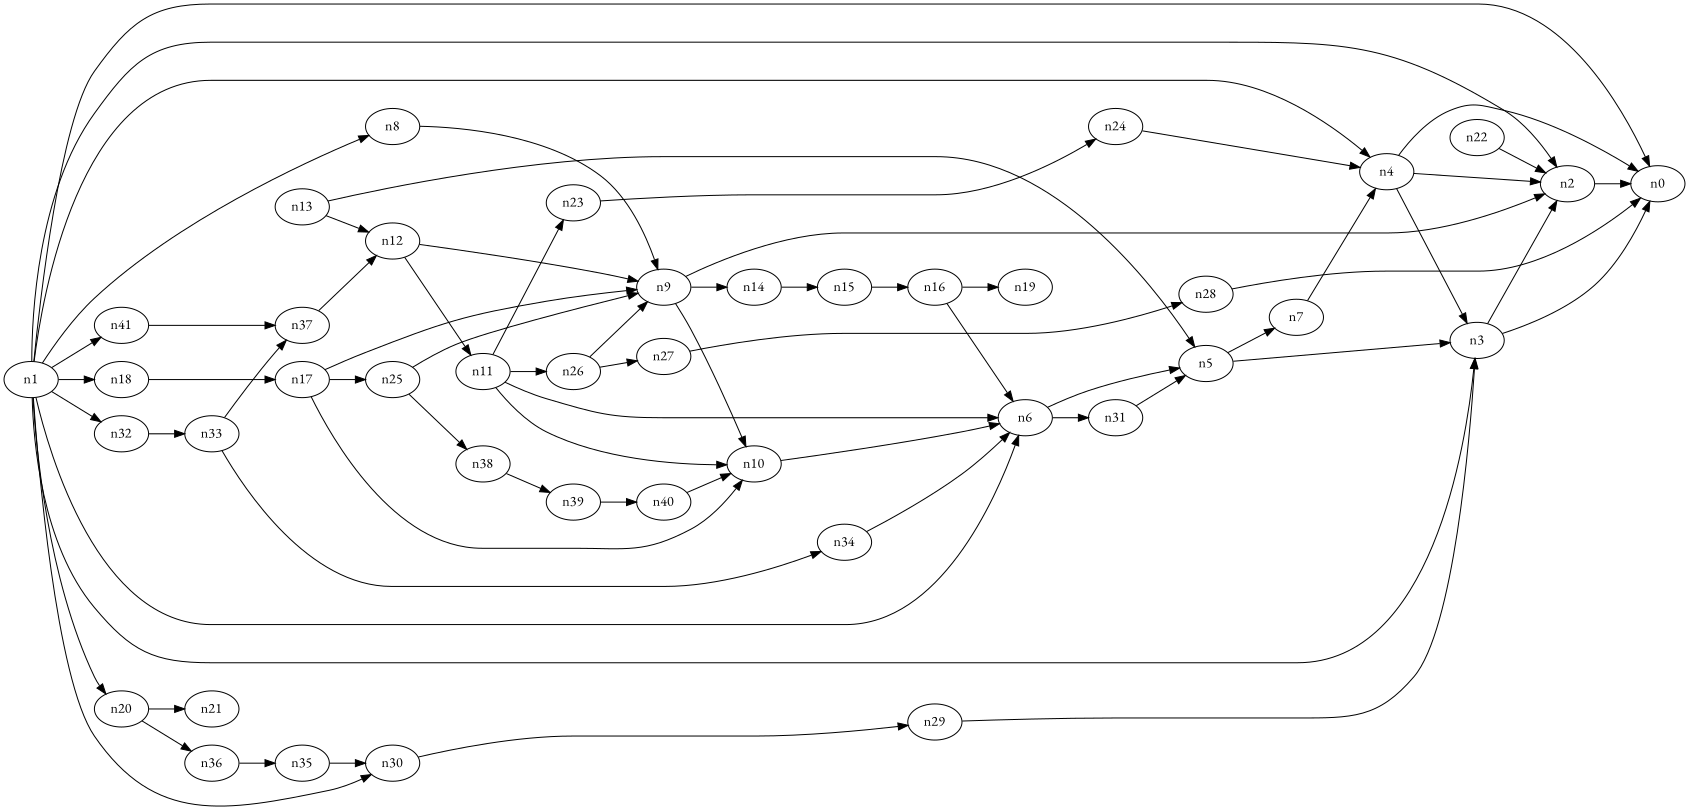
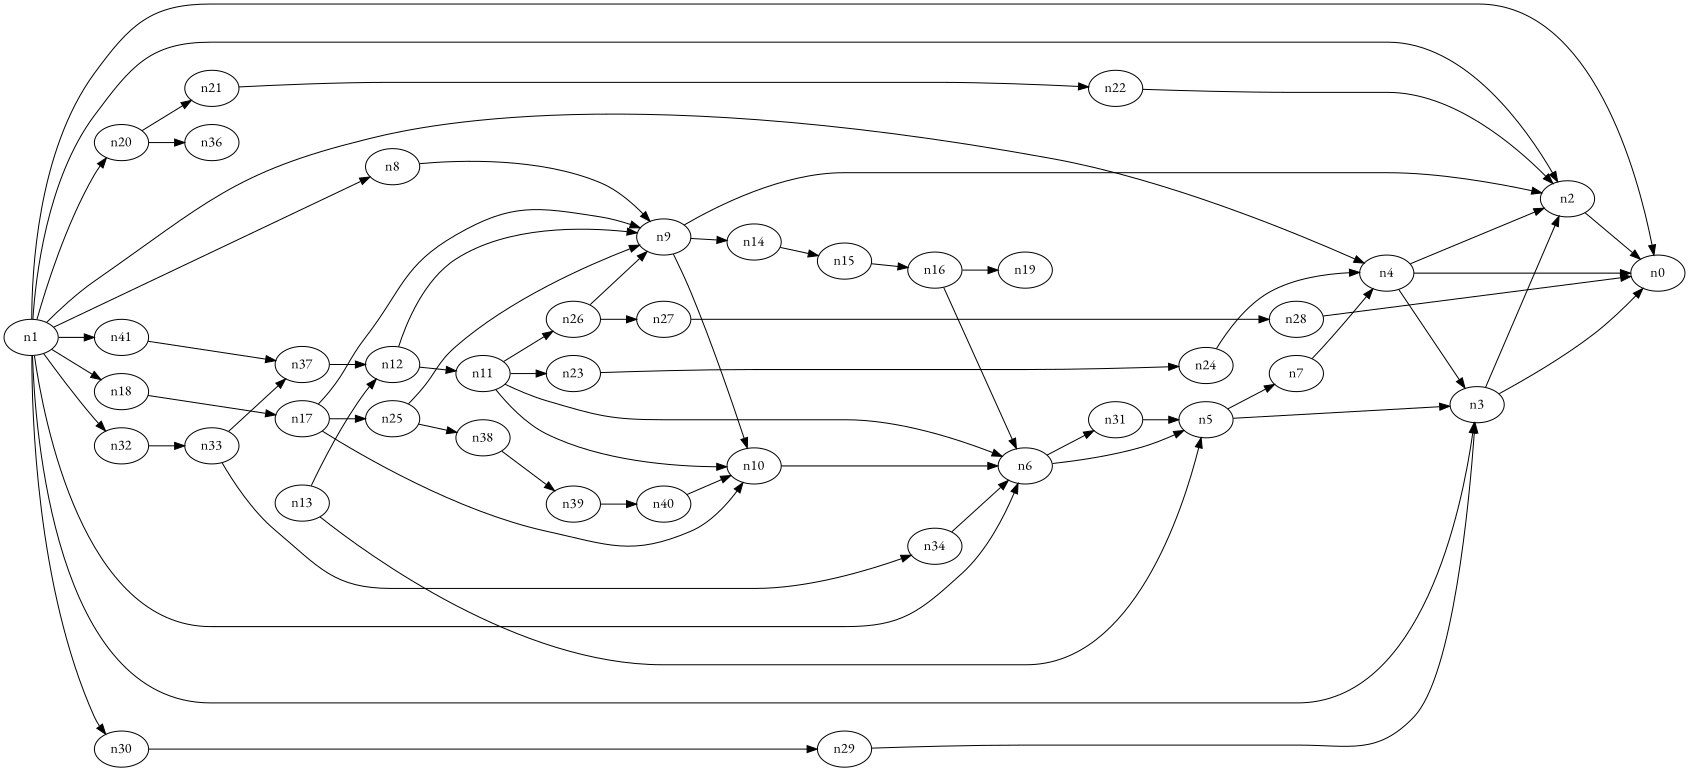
none -> (659, 82)
(302, 763) -> none
